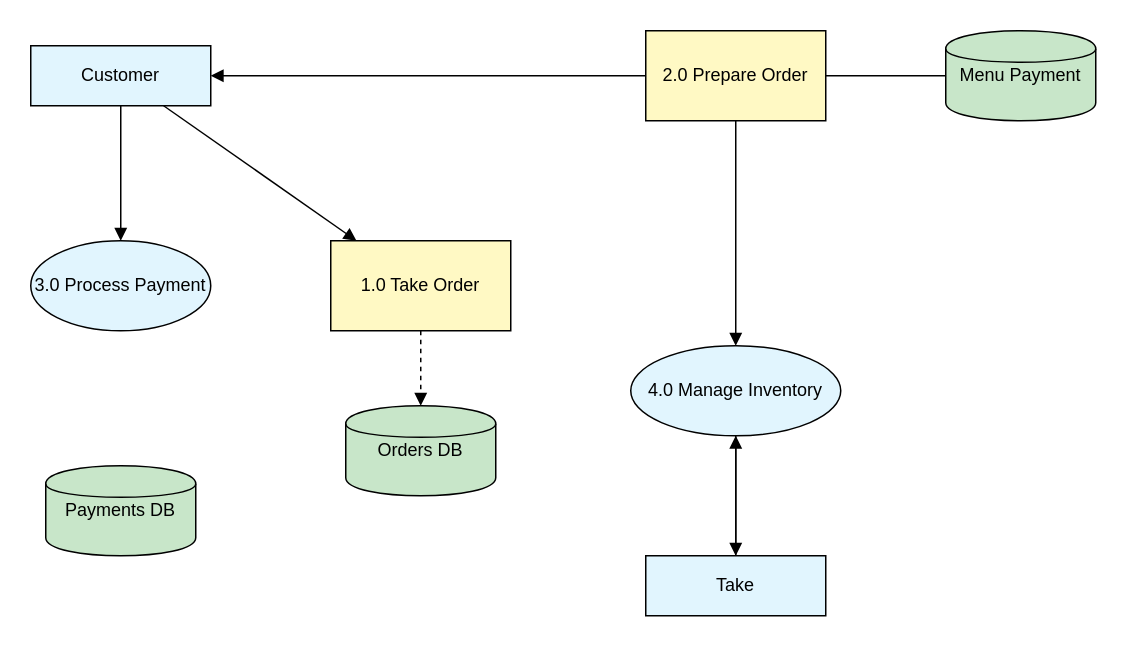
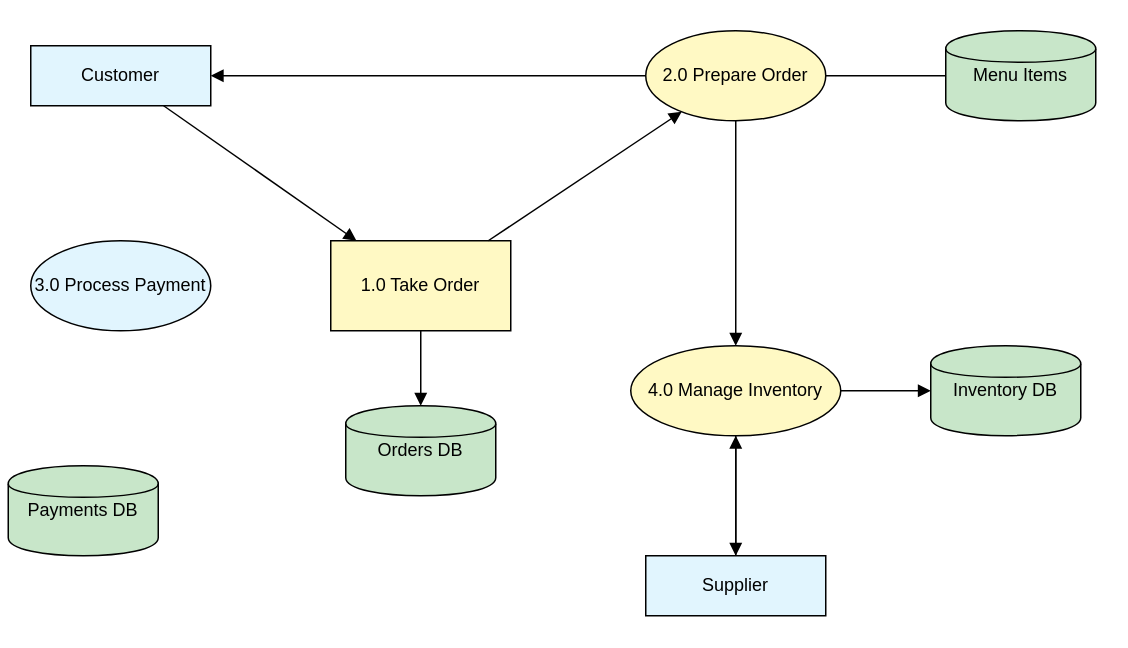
(736, 76) -> (736, 76)
(1021, 76) -> (1021, 76)
(121, 167) -> none
none -> (580, 180)
(421, 363) -> (421, 363)
(736, 391) -> (736, 391)
none -> (879, 391)
none -> (1006, 391)
(121, 511) -> (83, 511)
(736, 586) -> (736, 586)
